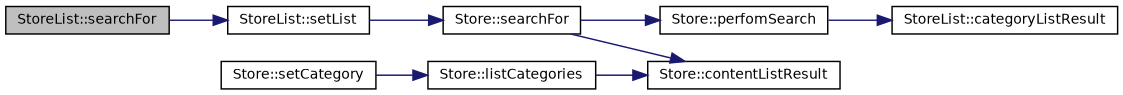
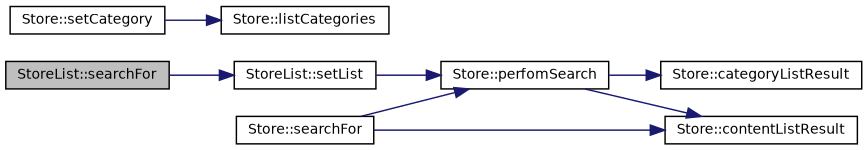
(399, 20) -> (401, 75)
(1005, 20) -> (761, 75)
(614, 75) -> (636, 101)
